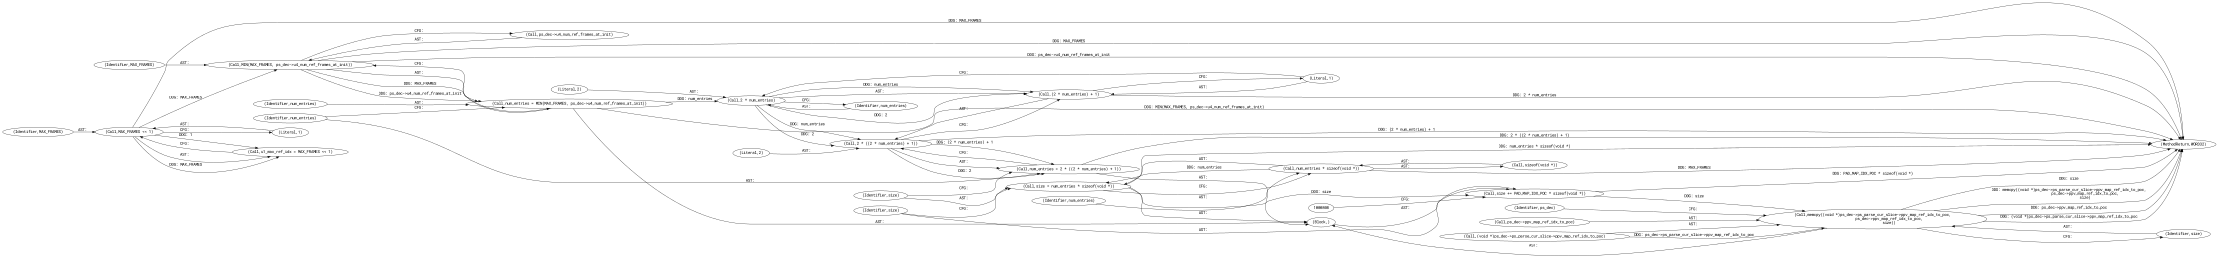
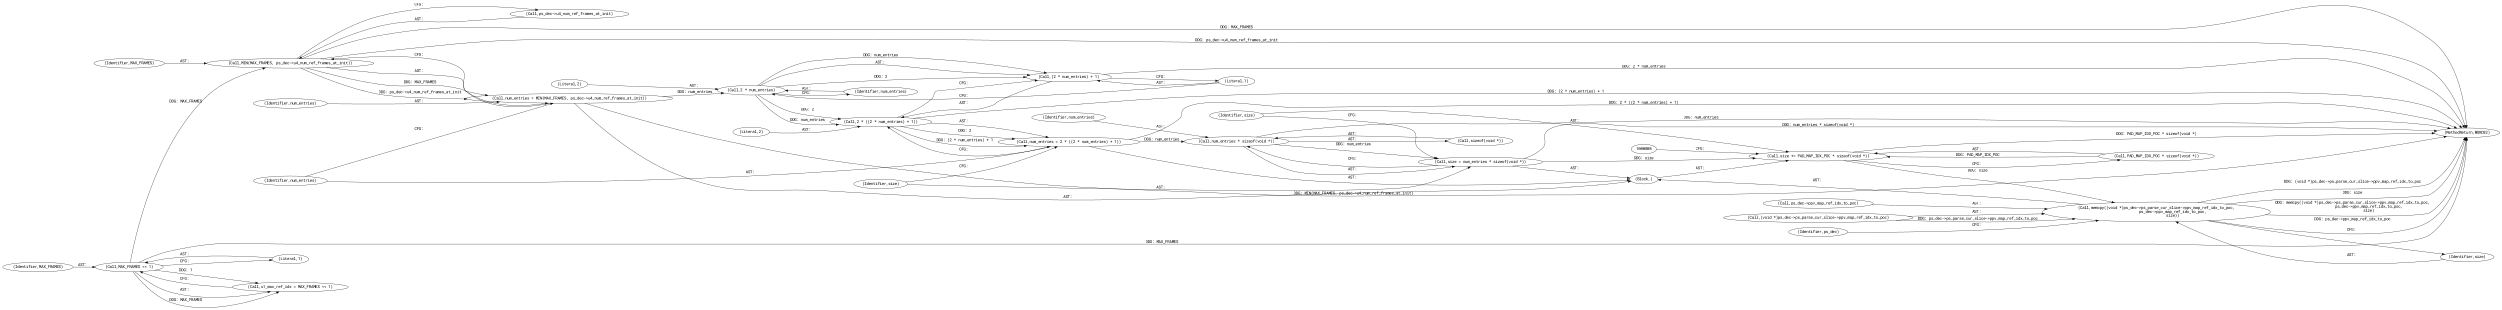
none -> (1161, 142)
none -> (2156, 156)
(1694, 168) -> (1701, 118)
